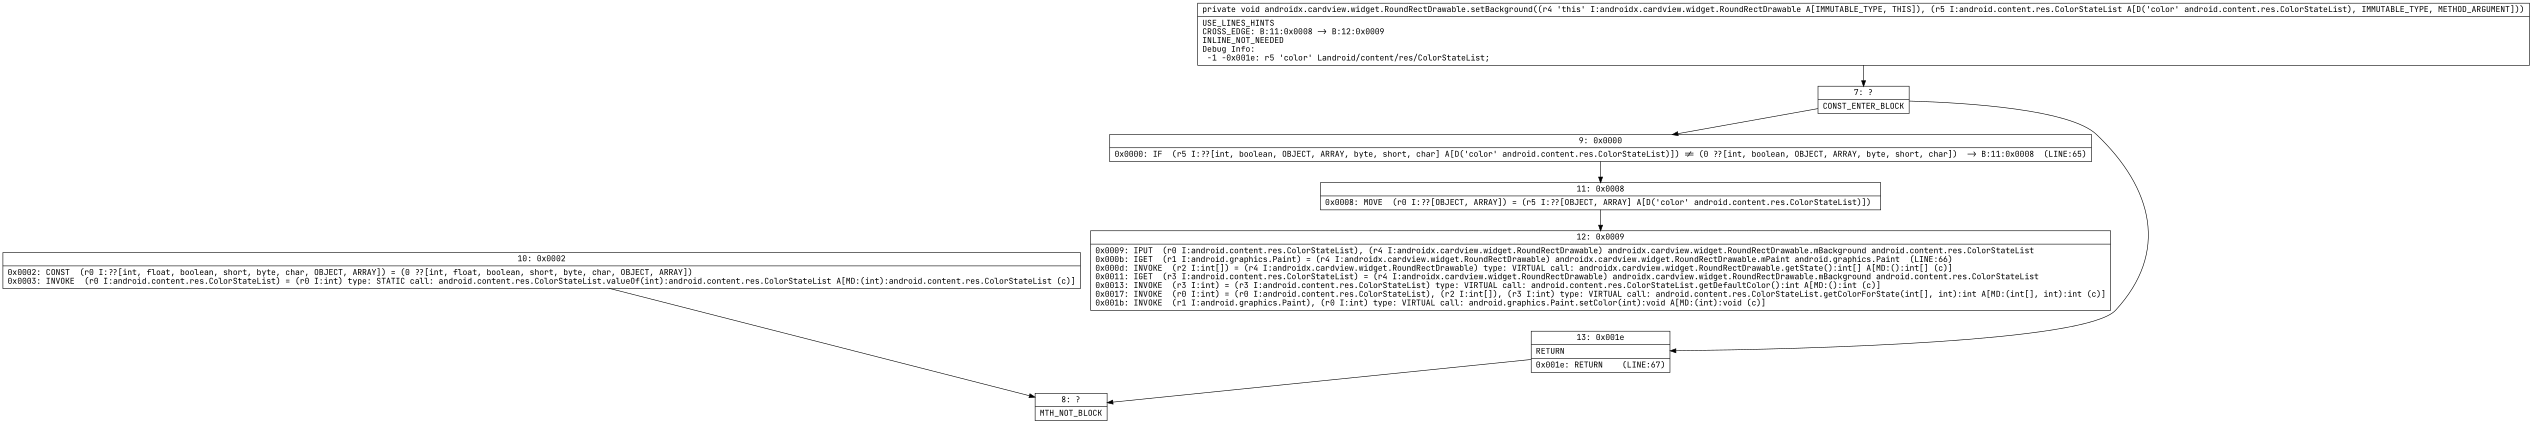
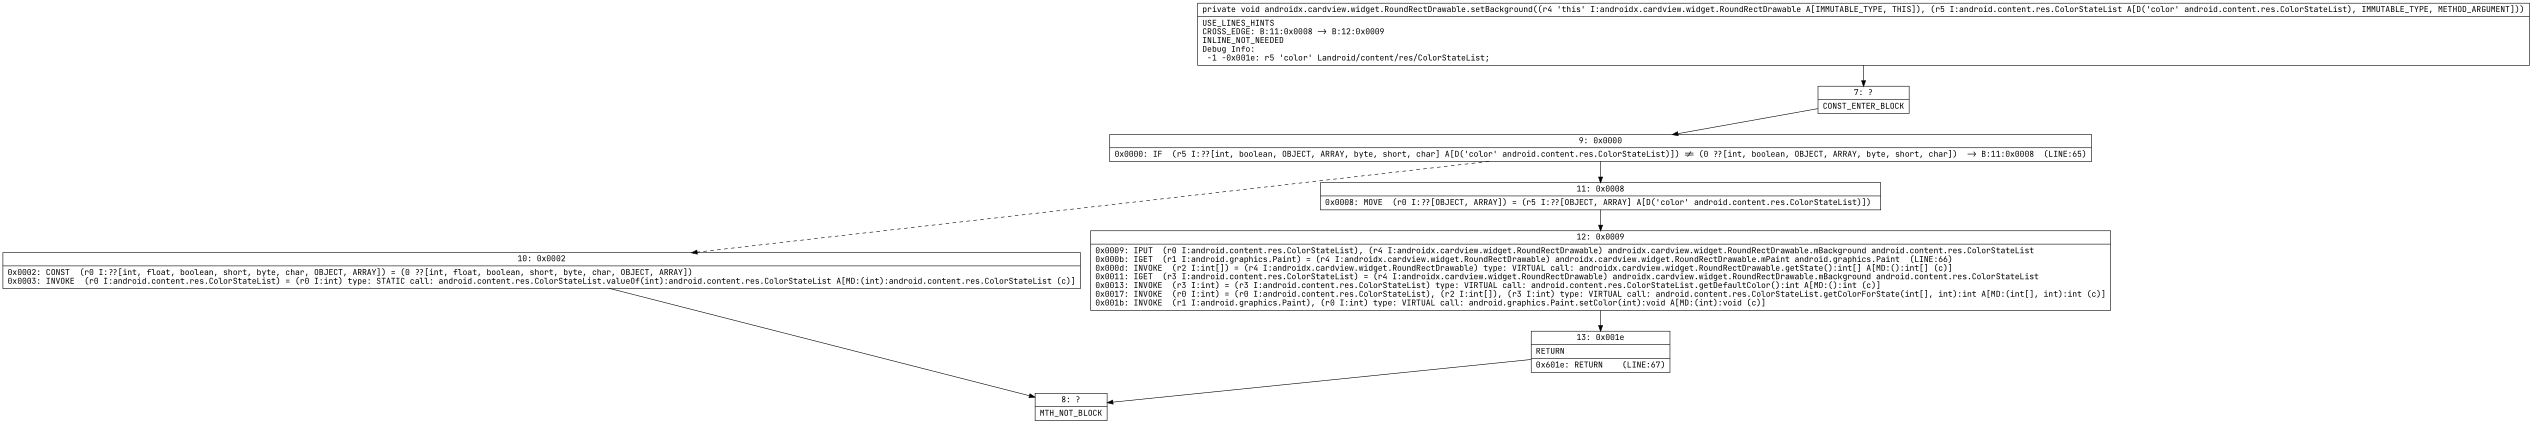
none -> (1093, 207)
(2093, 321) -> (1601, 318)
(1601, 365) -> (1601, 365)
